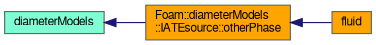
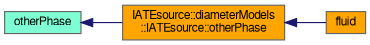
(54, 23) -> (43, 23)
(218, 23) -> (204, 23)
